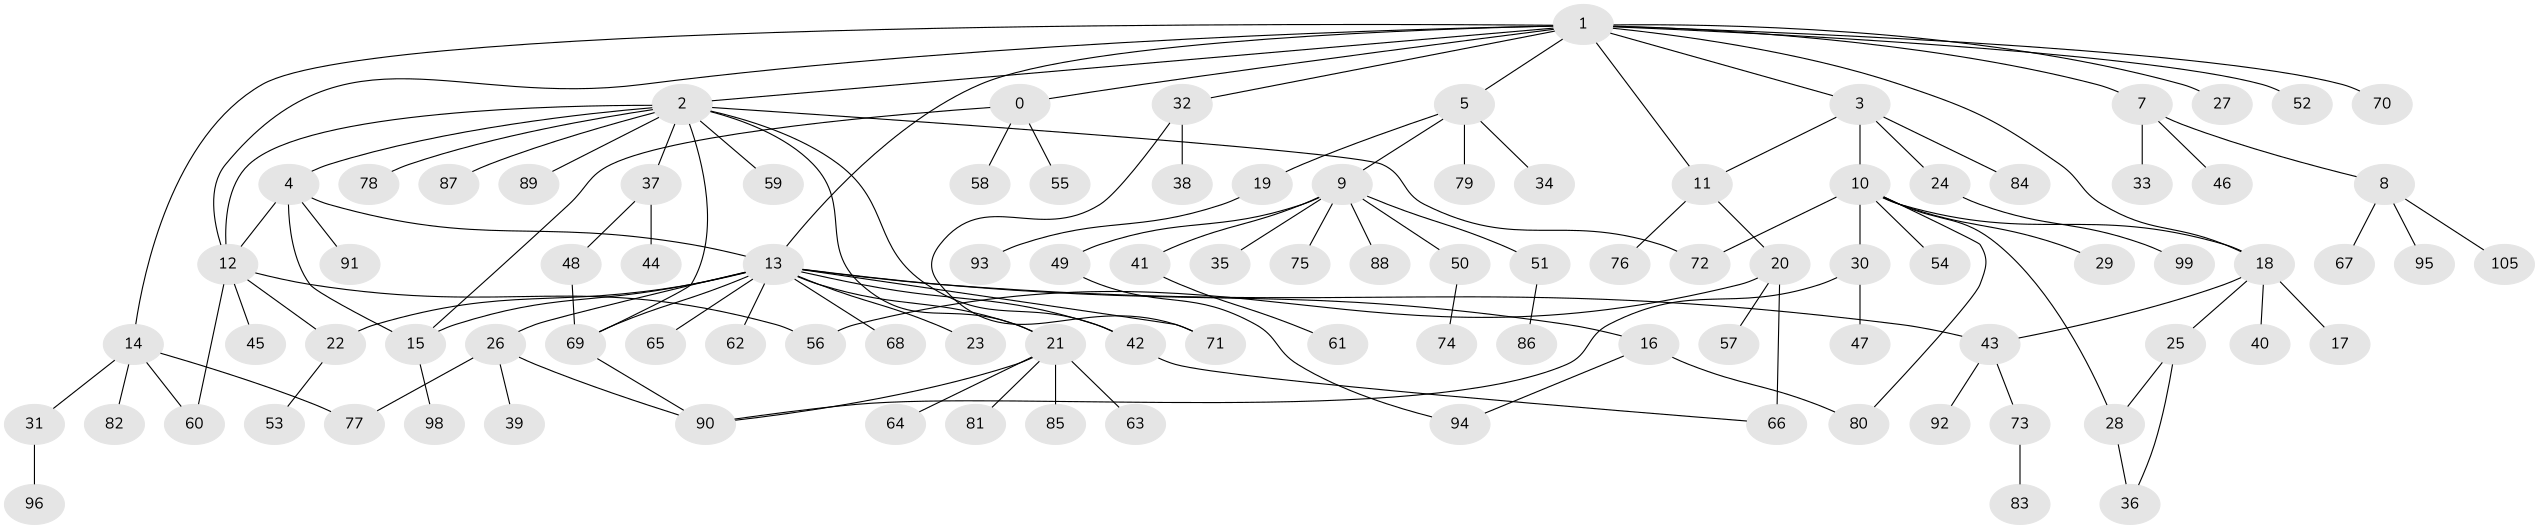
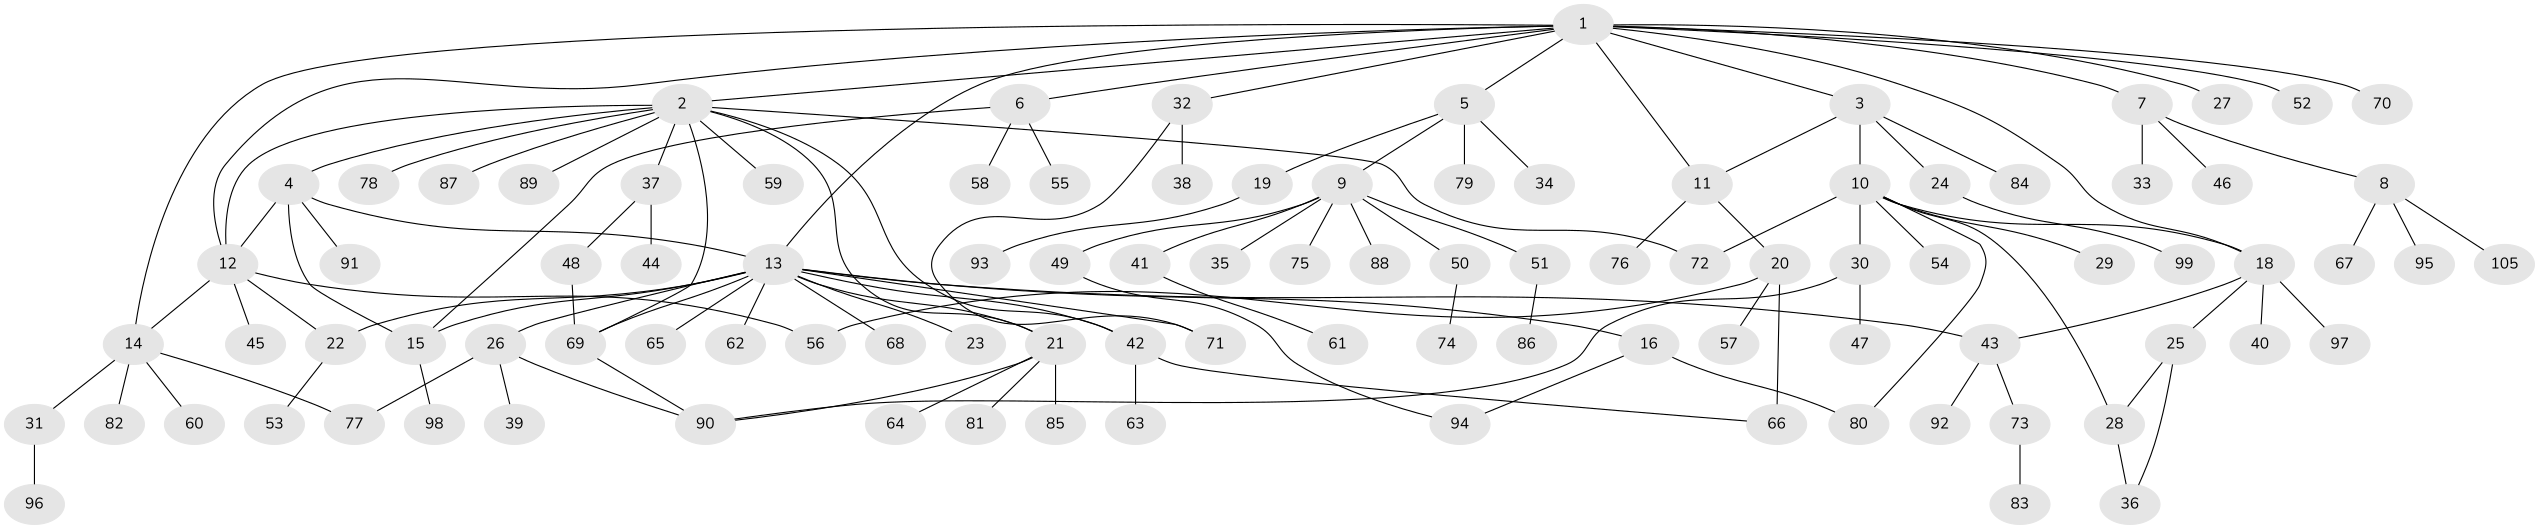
(1020, 104) -> (1020, 104)
(211, 344) -> (181, 304)
(2340, 344) -> (2340, 344)
(1095, 384) -> (1136, 385)
